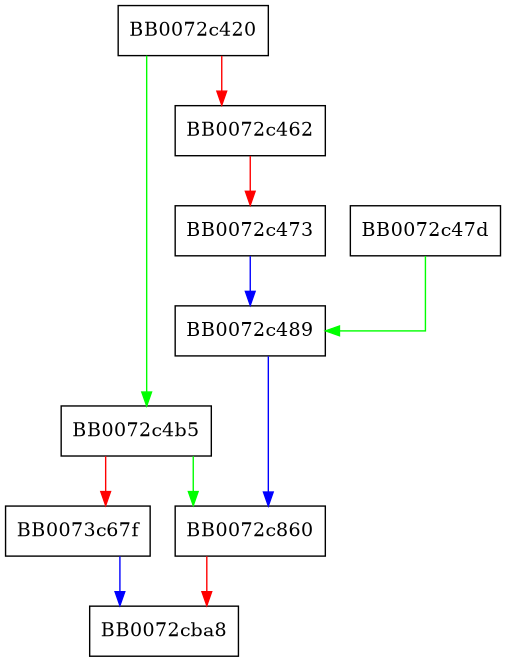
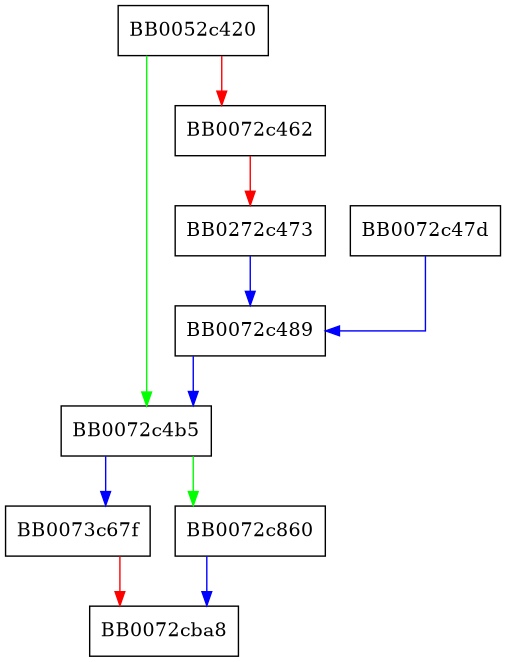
(193, 31) -> (193, 31)
(250, 231) -> (250, 231)
(420, 331) -> (420, 331)
(268, 424) -> (193, 374)
(106, 474) -> (106, 474)
(120, 574) -> (120, 574)
(207, 574) -> (207, 574)
